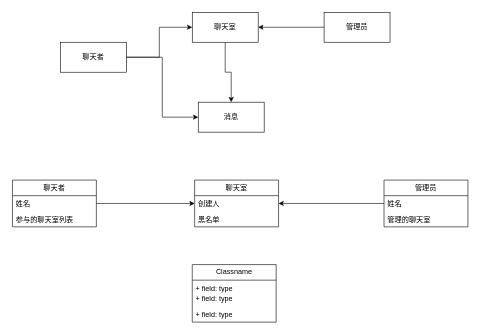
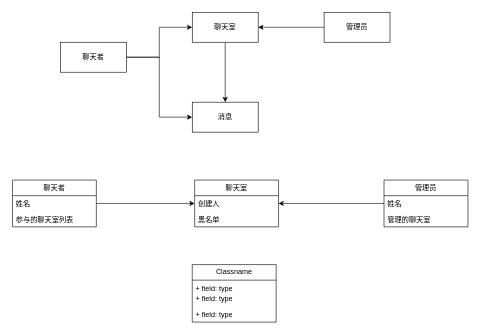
(231, 117) -> (225, 117)
